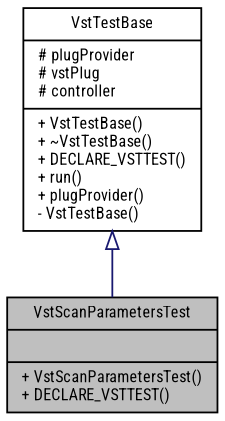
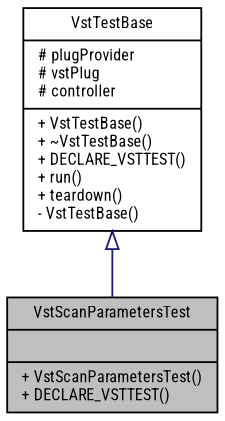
(92, 196) -> (81, 196)
